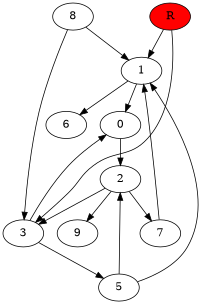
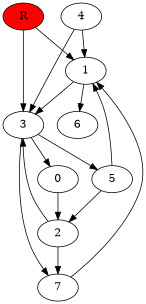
(73, 17) -> (81, 17)
(132, 94) -> (57, 96)
none -> (21, 206)
(78, 233) -> none
